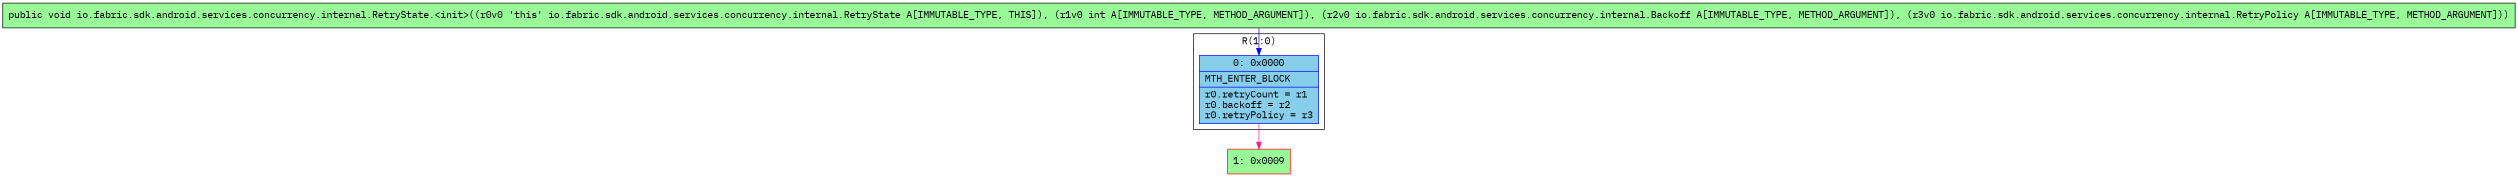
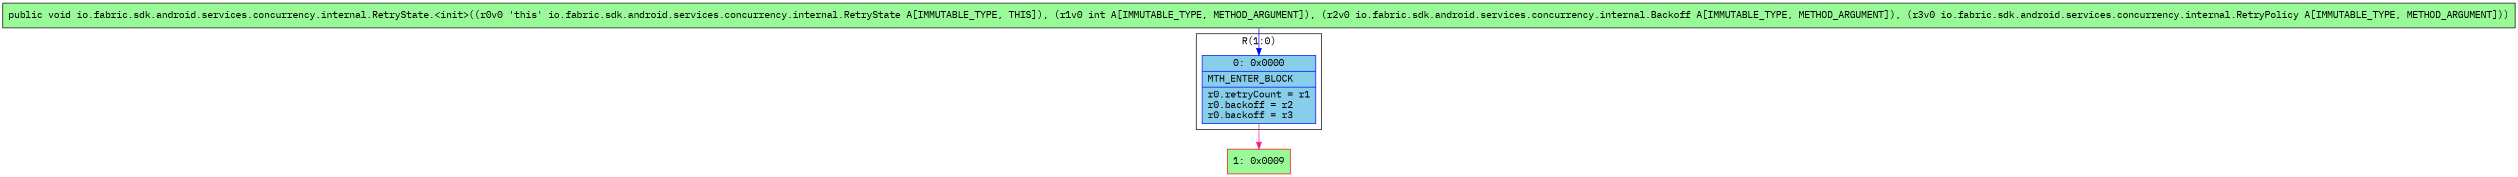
(1259, 115) -> (1250, 115)
